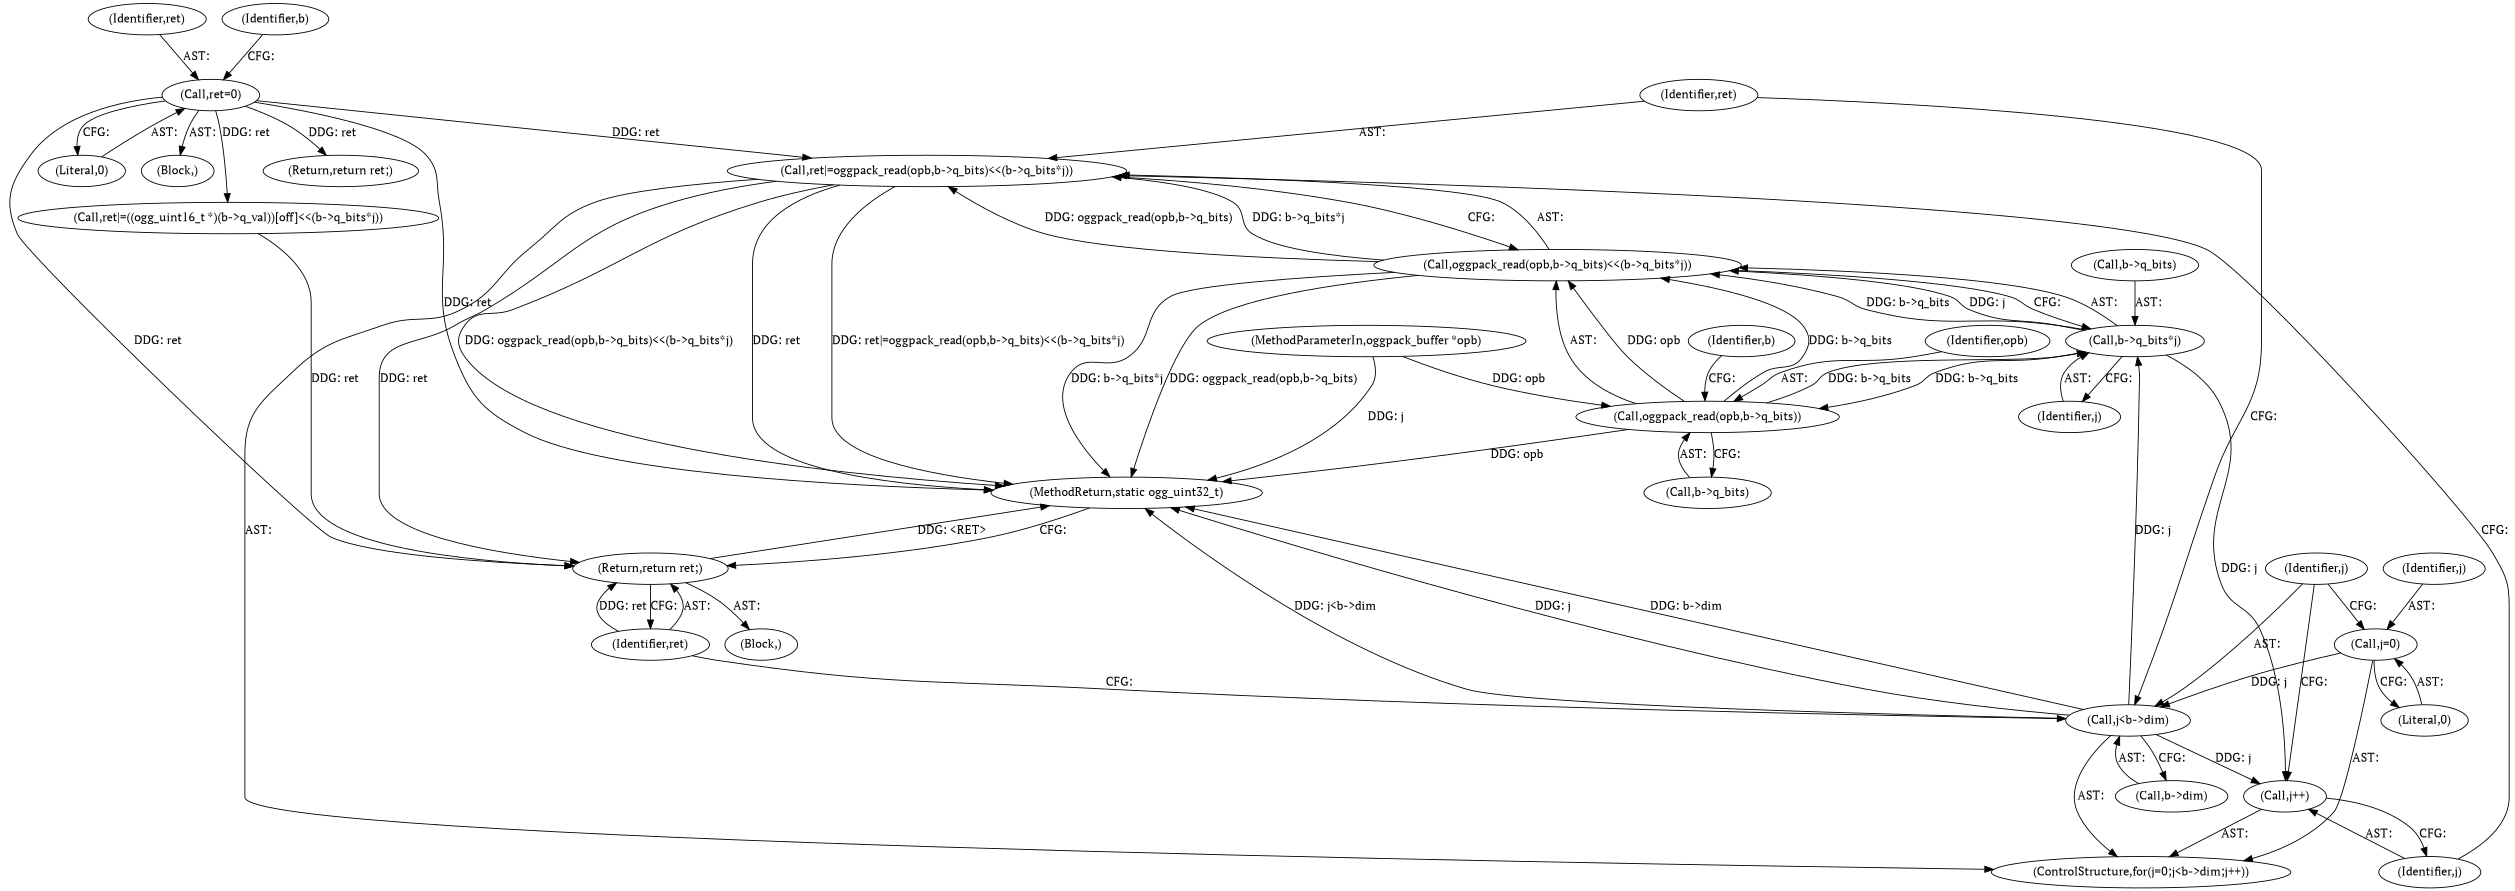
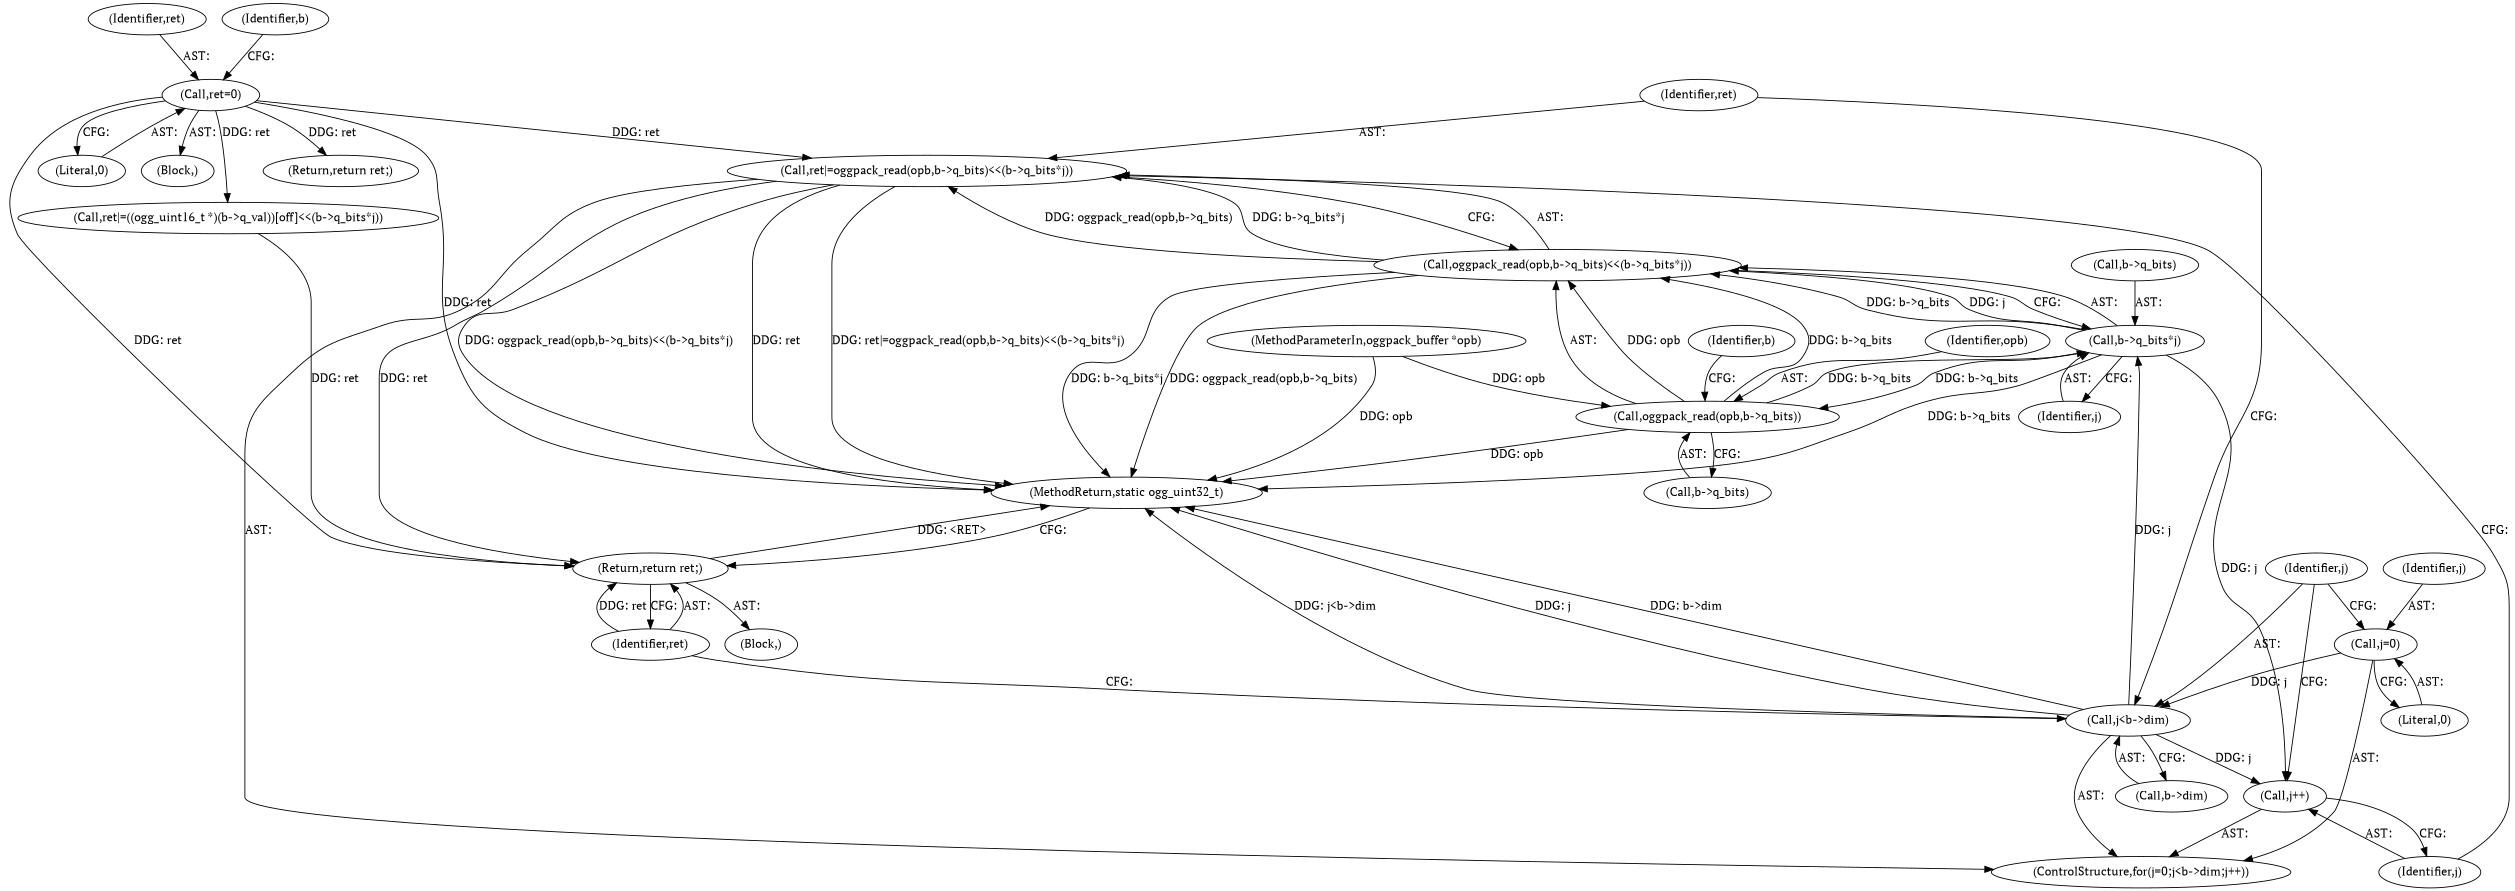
(1386, 417) -> (1386, 417)
none -> (1693, 468)
